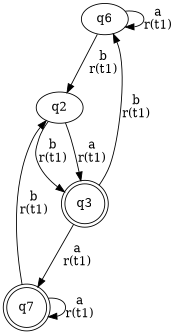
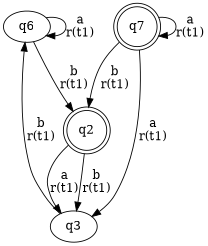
(60, 108) -> (87, 130)
(85, 204) -> (74, 227)
(58, 252) -> (135, 136)
